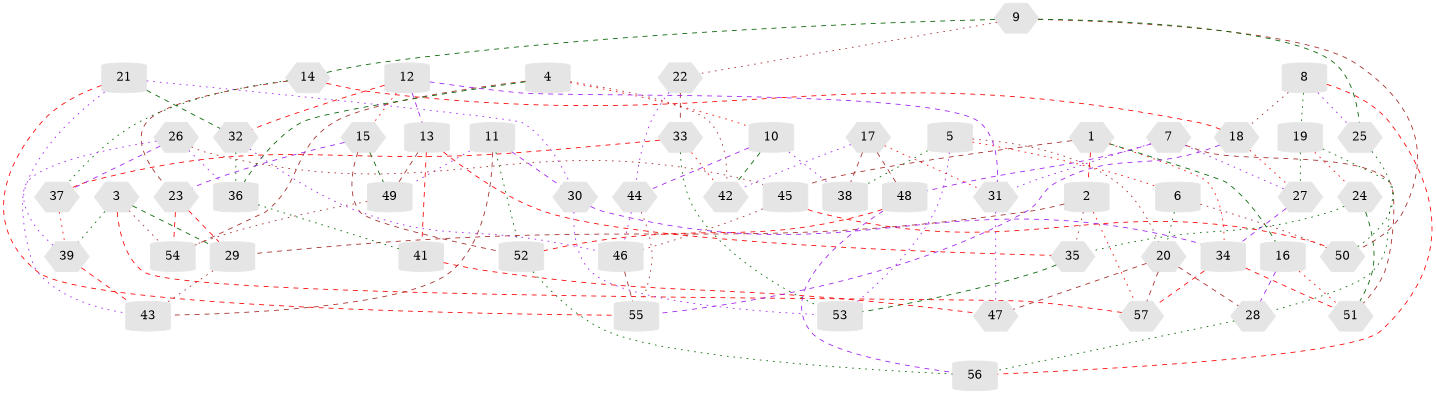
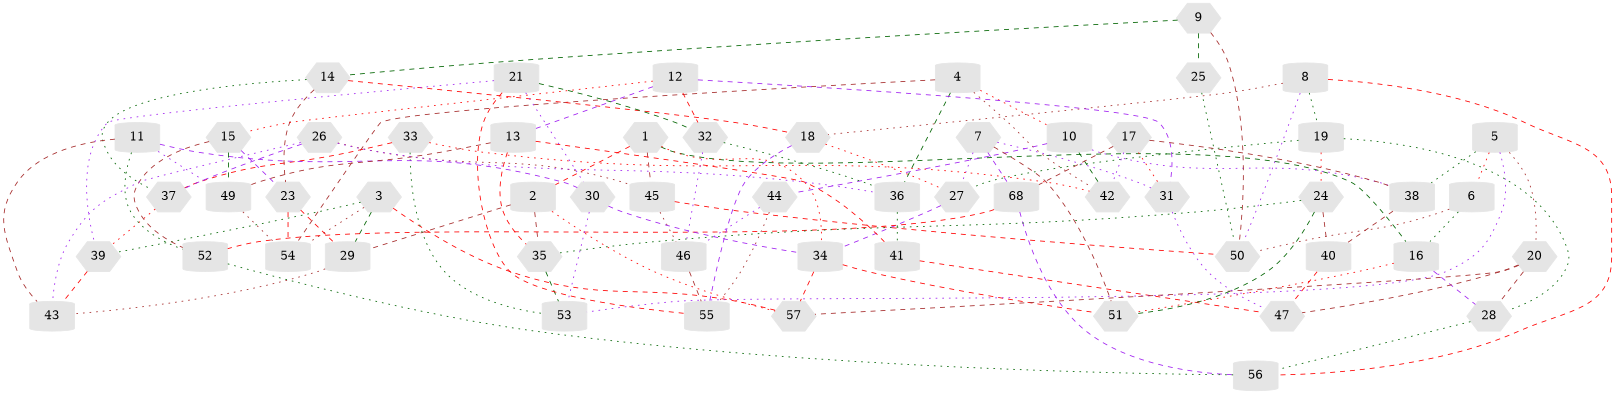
(680, 78) -> none
(1333, 108) -> (1270, 175)
(905, 197) -> (1017, 197)
(1171, 227) -> (1444, 227)
(1079, 231) -> (536, 227)
none -> (1329, 257)
